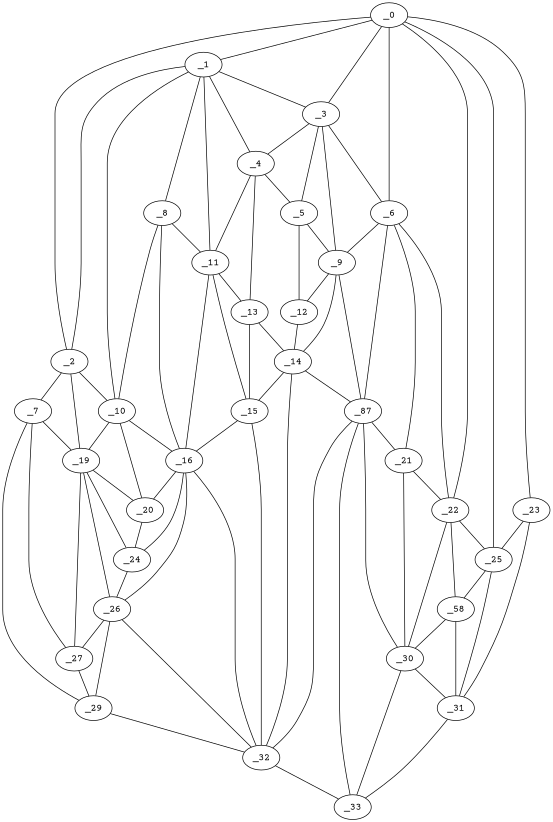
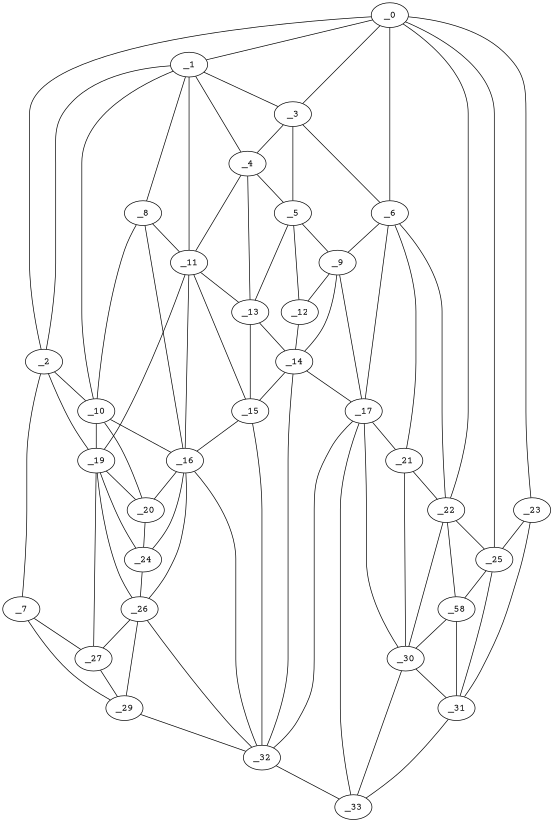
(329, 188) -> none
none -> (272, 263)
(363, 411) -> (364, 411)
(57, 436) -> (150, 364)
